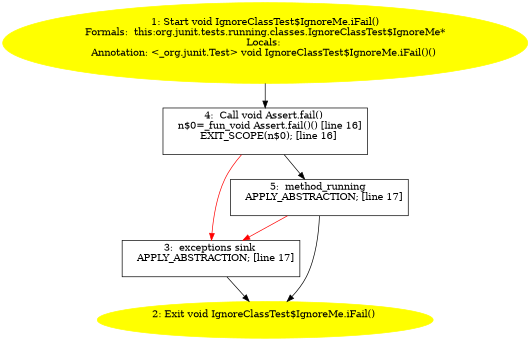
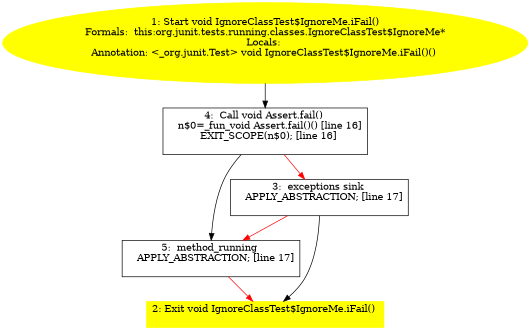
(268, 226) -> (268, 226)
(313, 259) -> (238, 287)
(265, 320) -> (265, 314)
